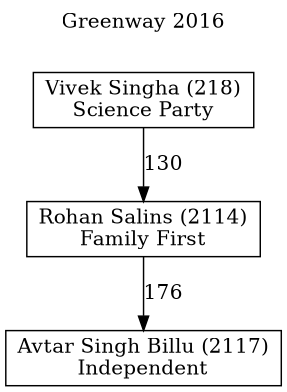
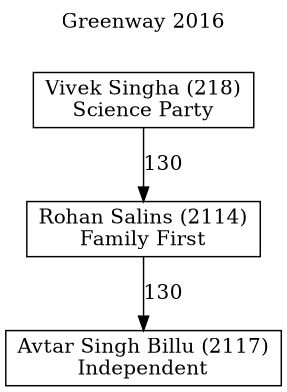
(164, 294) -> (164, 294)
